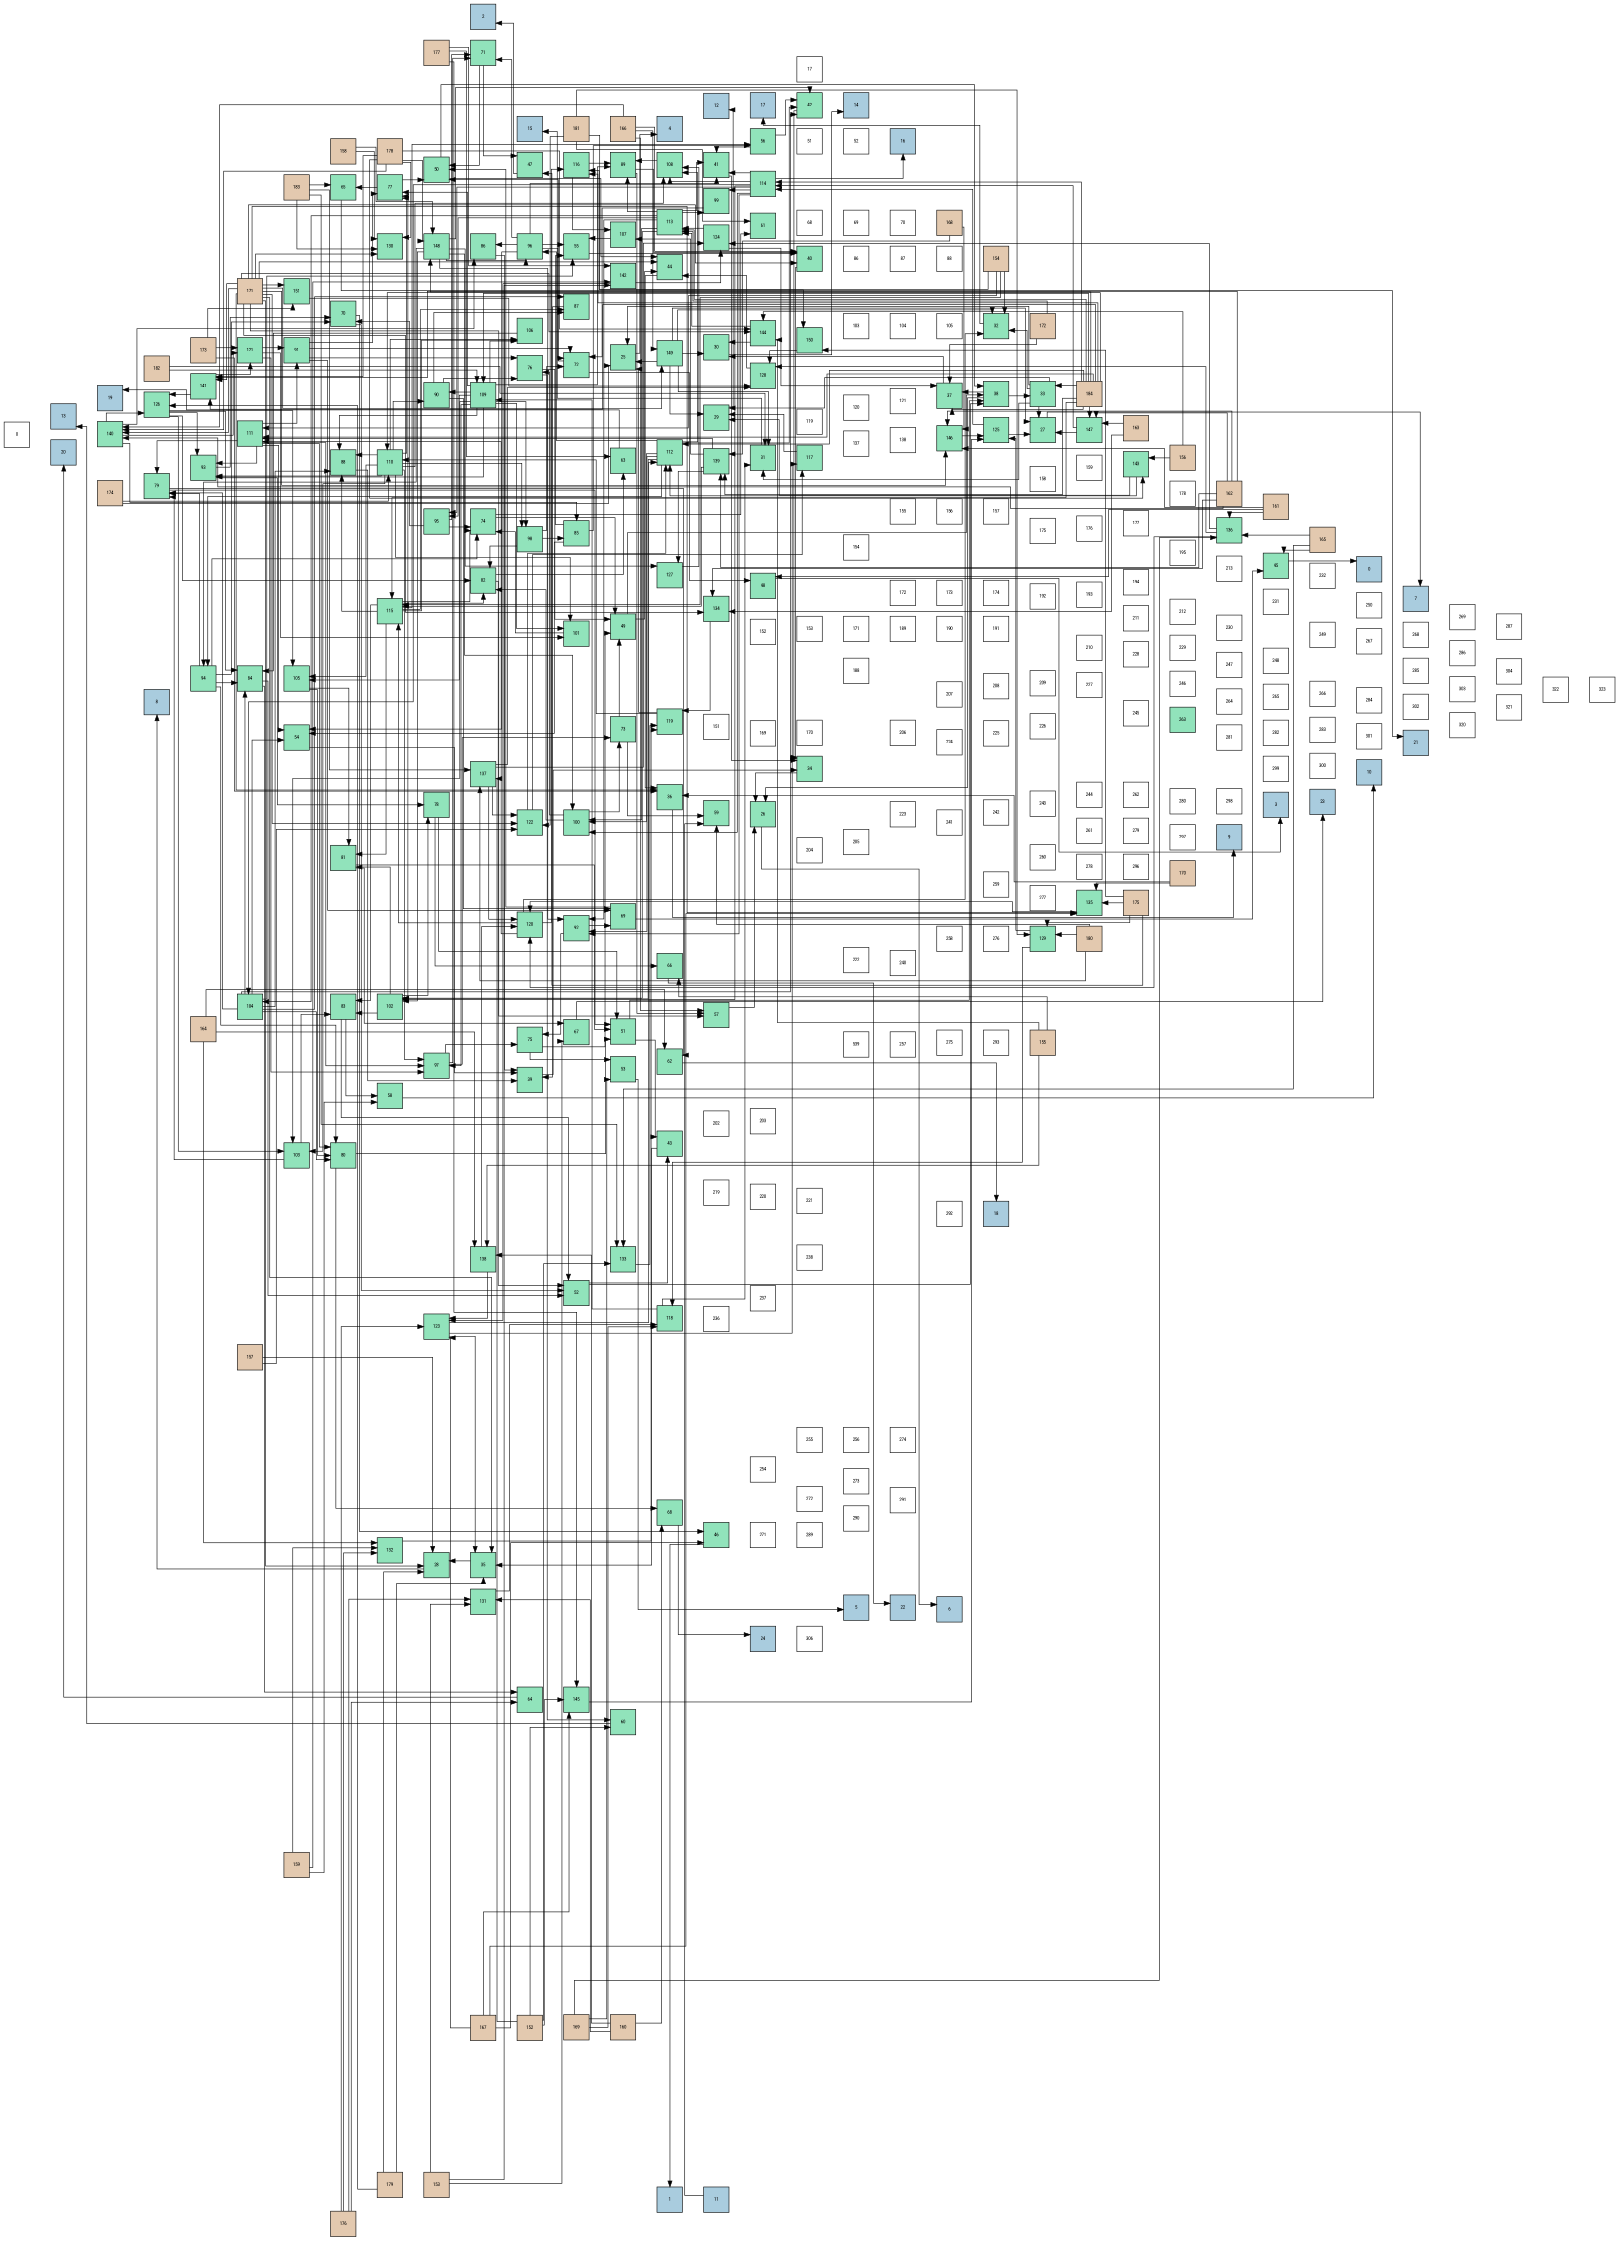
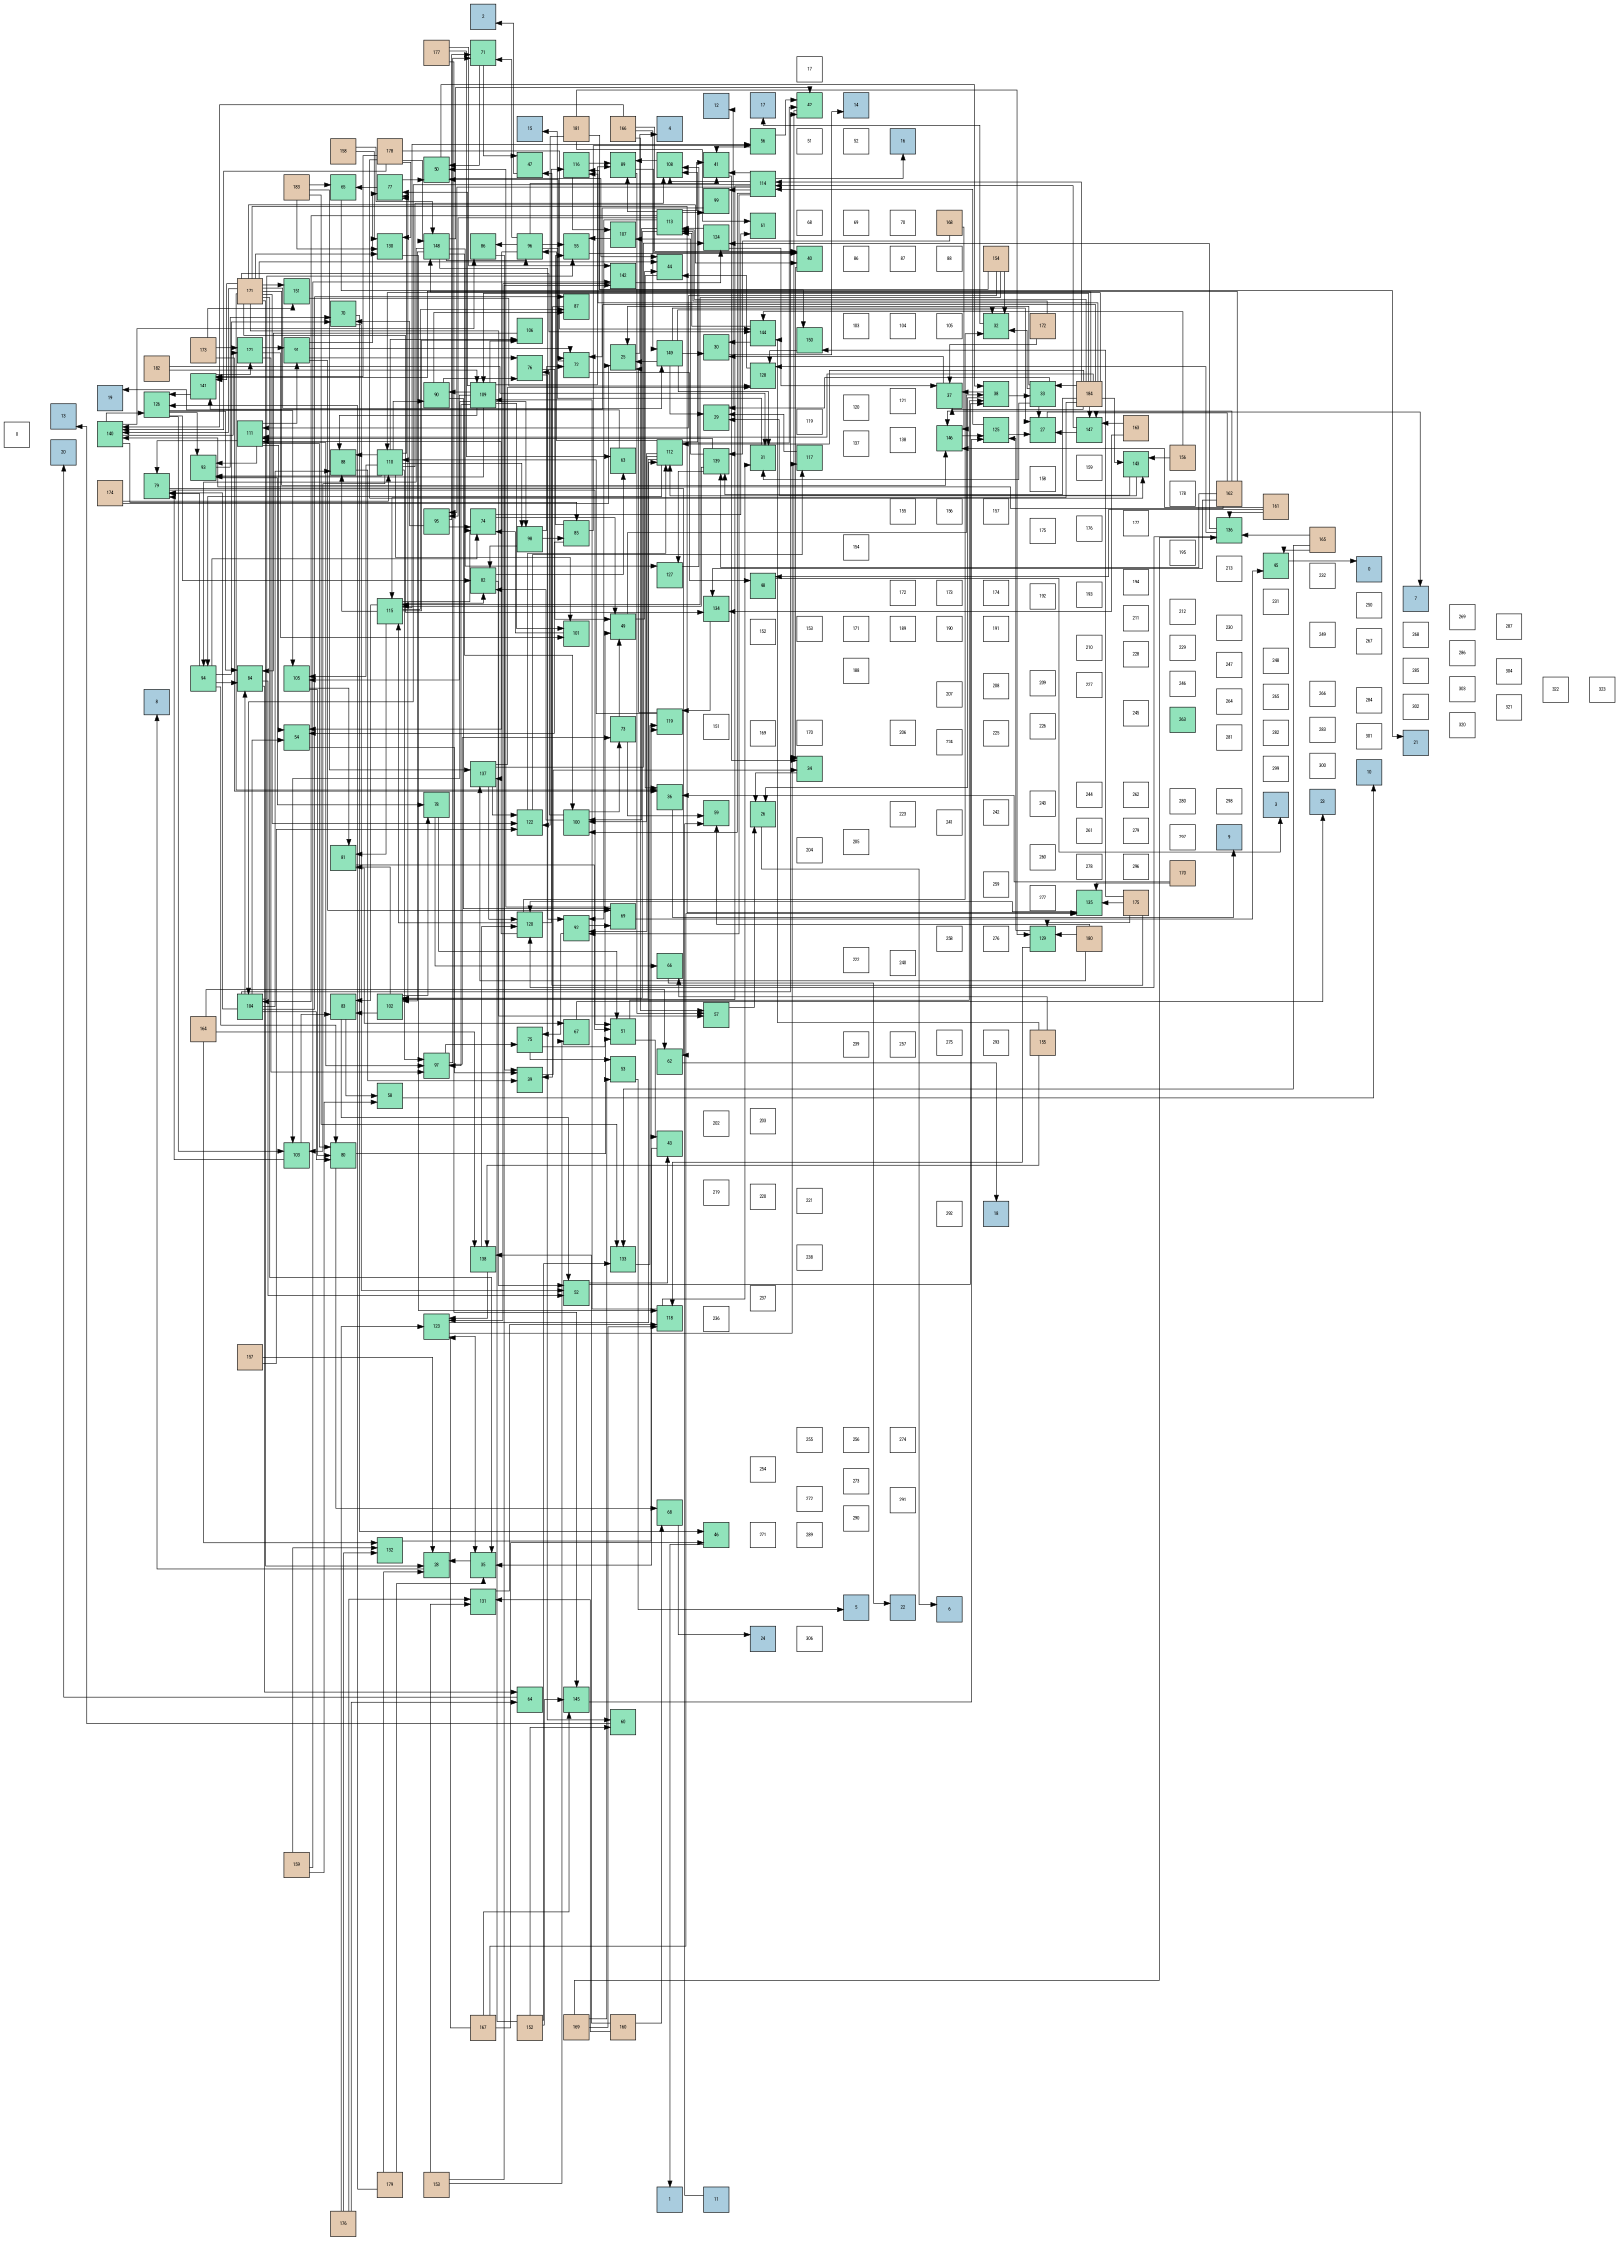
none -> (1114, 420)
(856, 1044) -> (856, 1044)
none -> (419, 1054)
